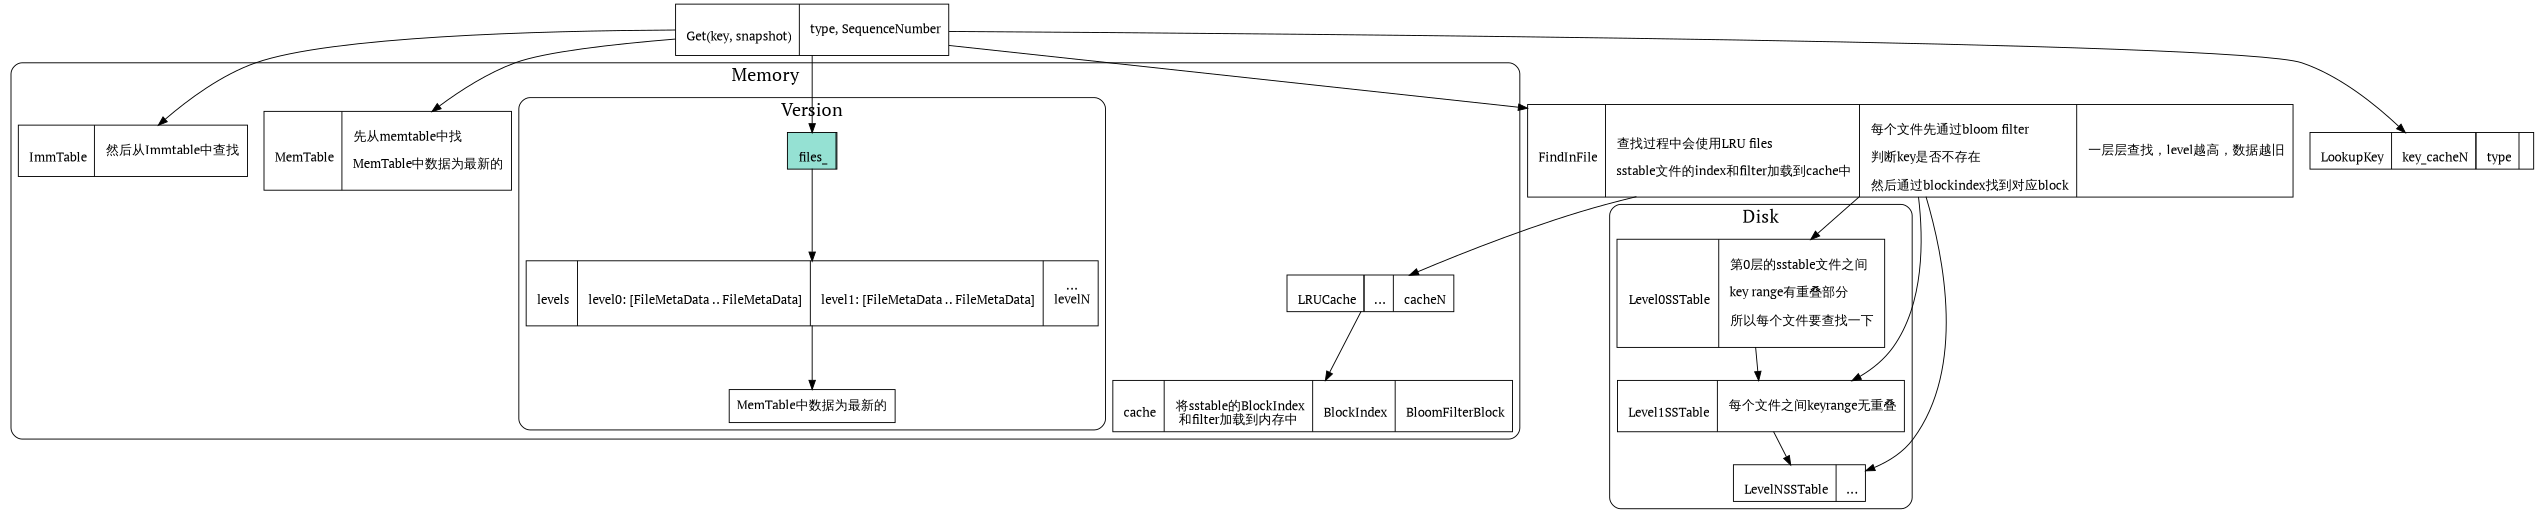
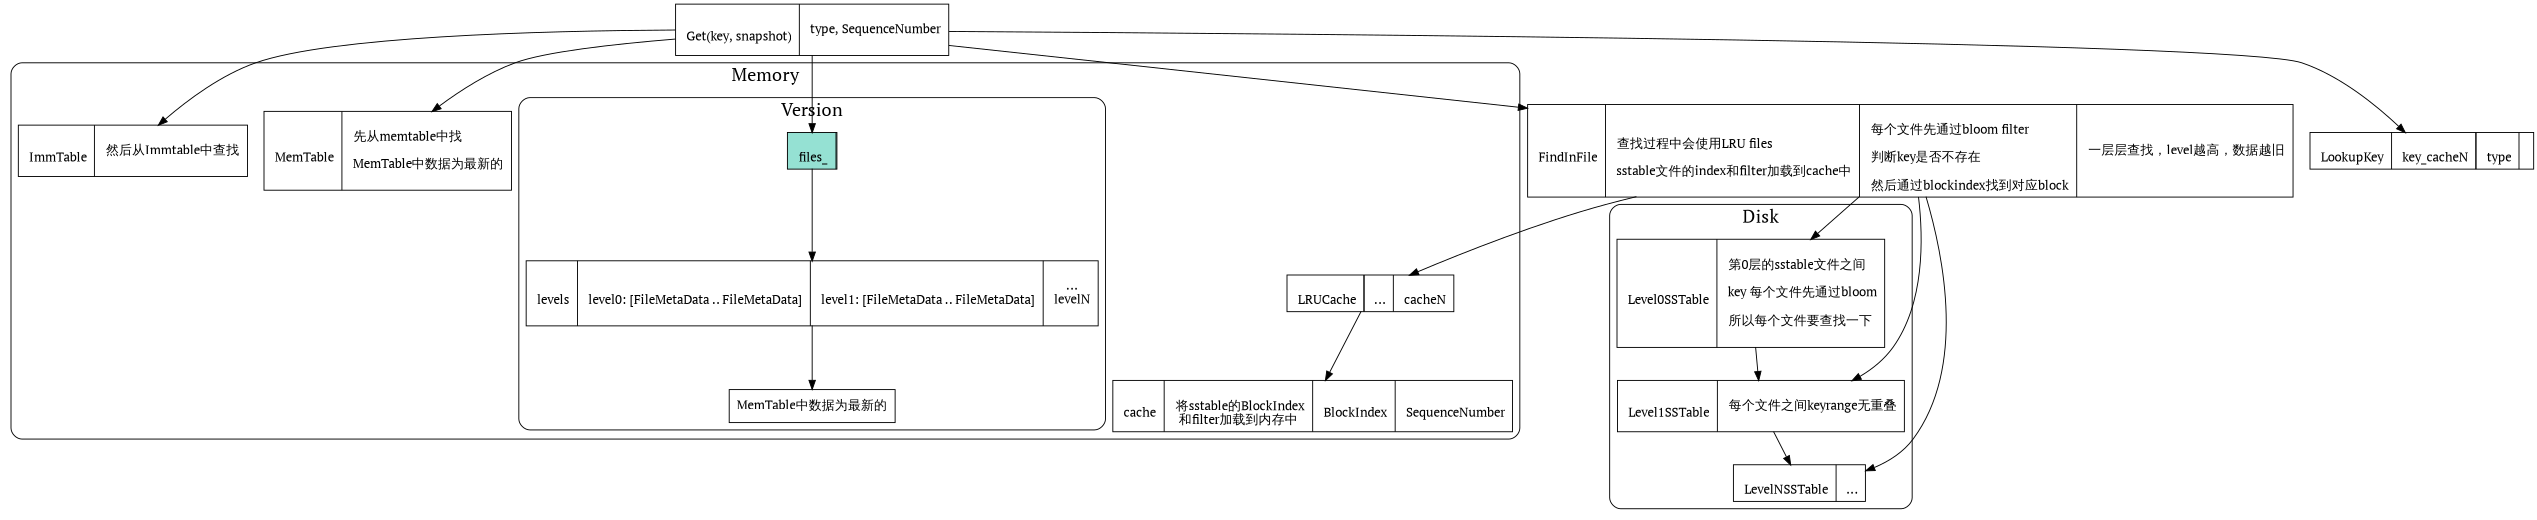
(1788, 292) -> (1801, 292)
(1454, 413) -> (1454, 413)
